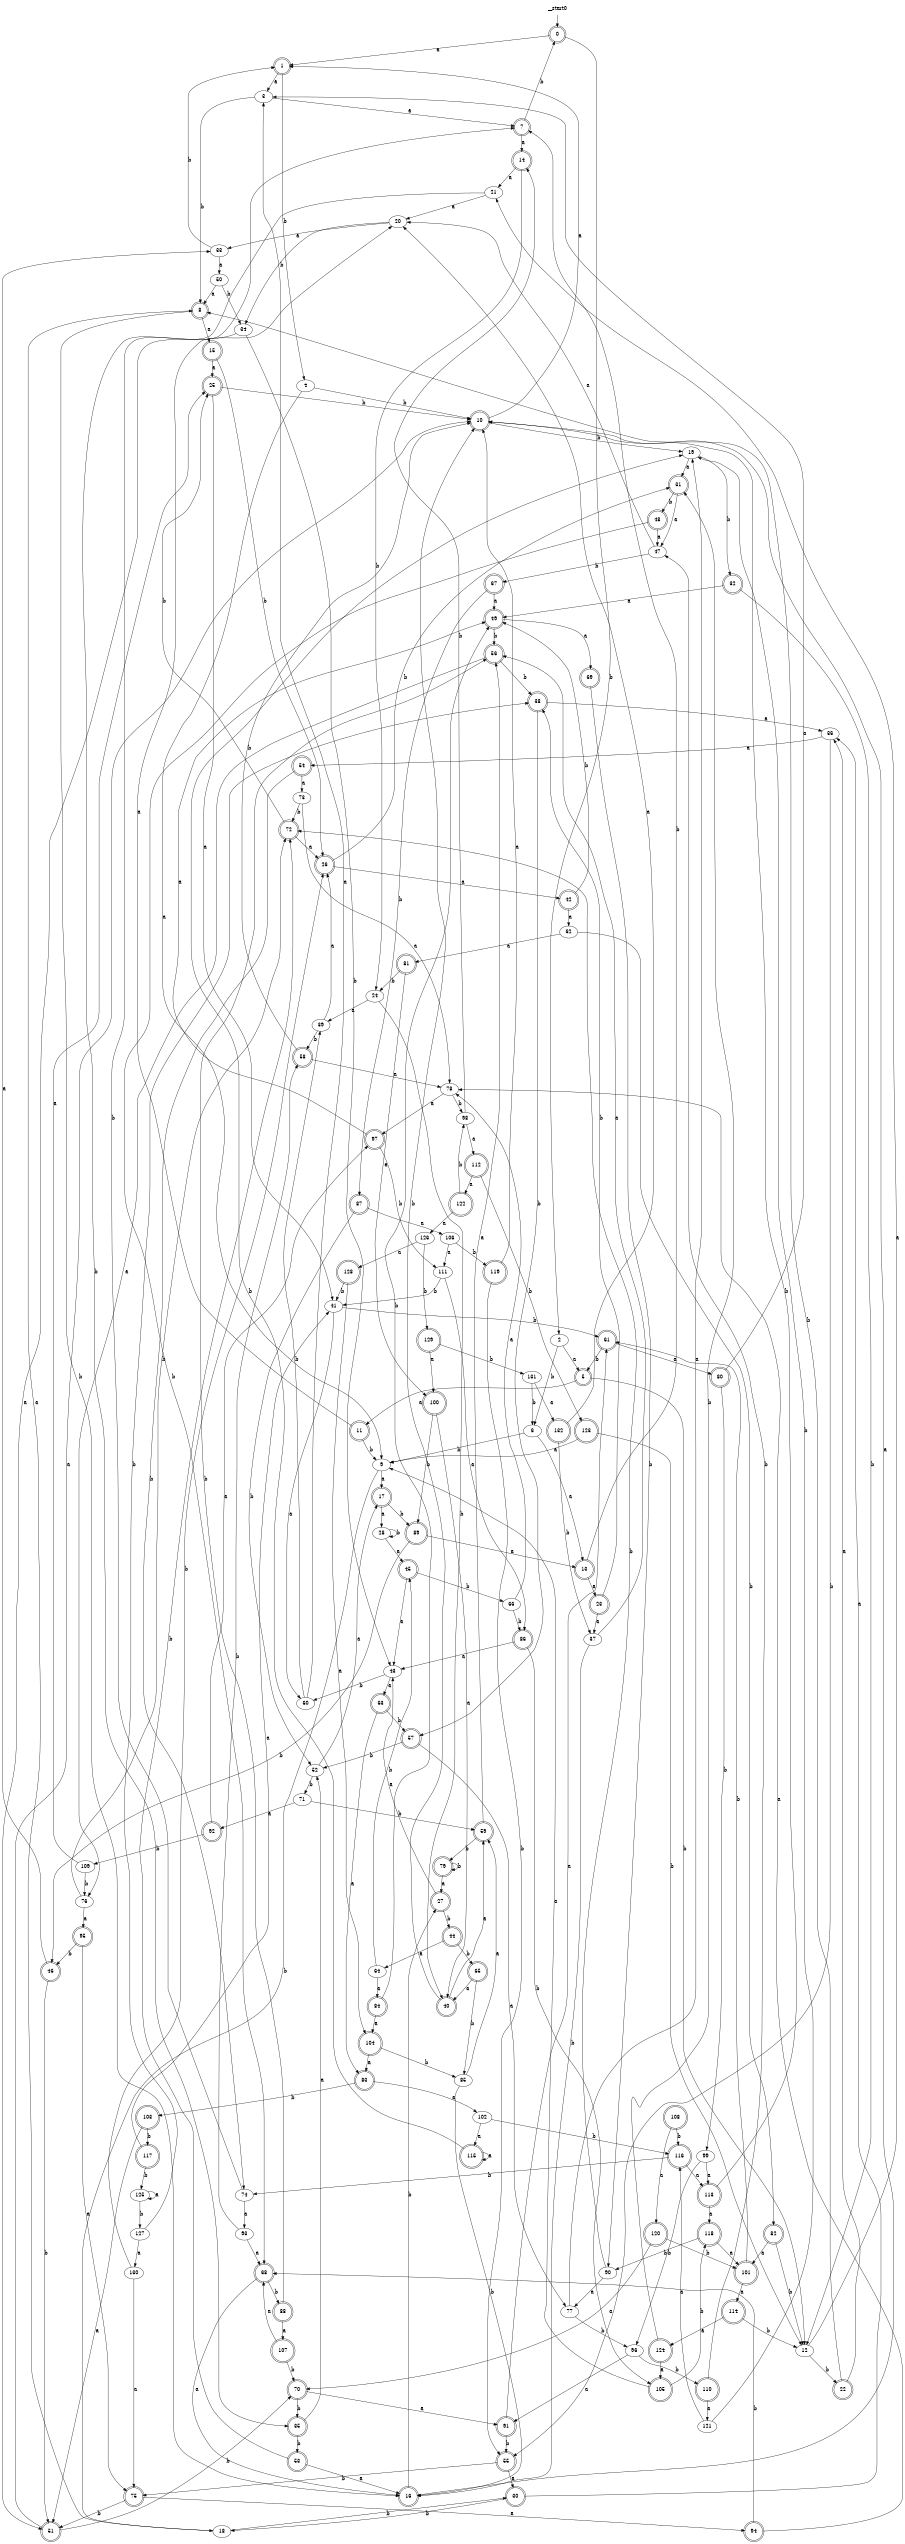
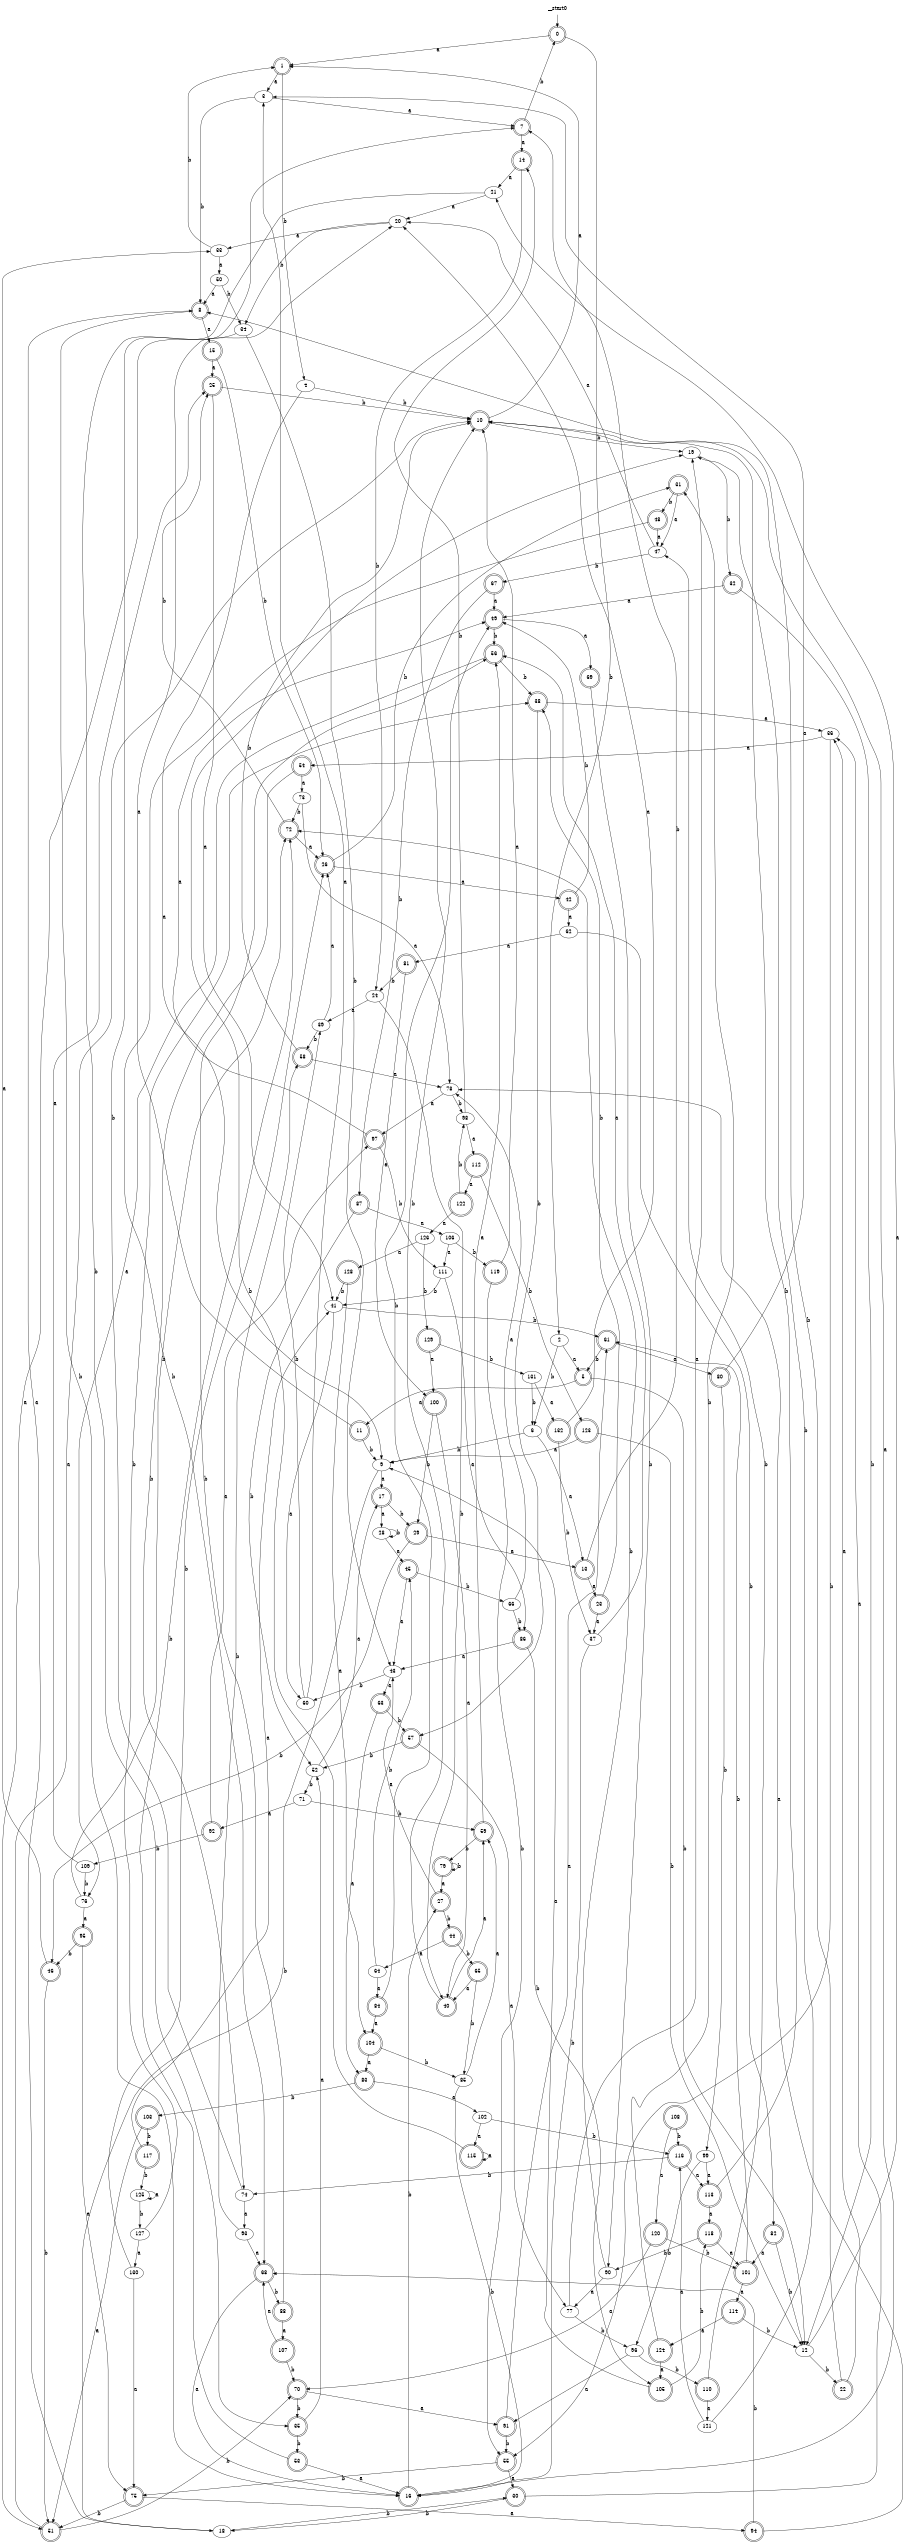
(686, 466) -> none
(416, 1533) -> (416, 1533)
